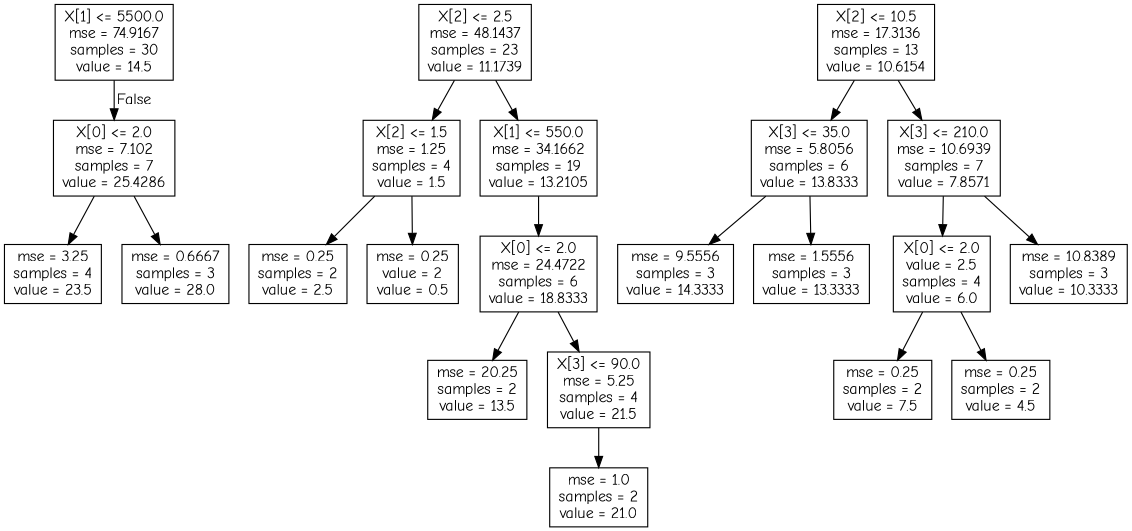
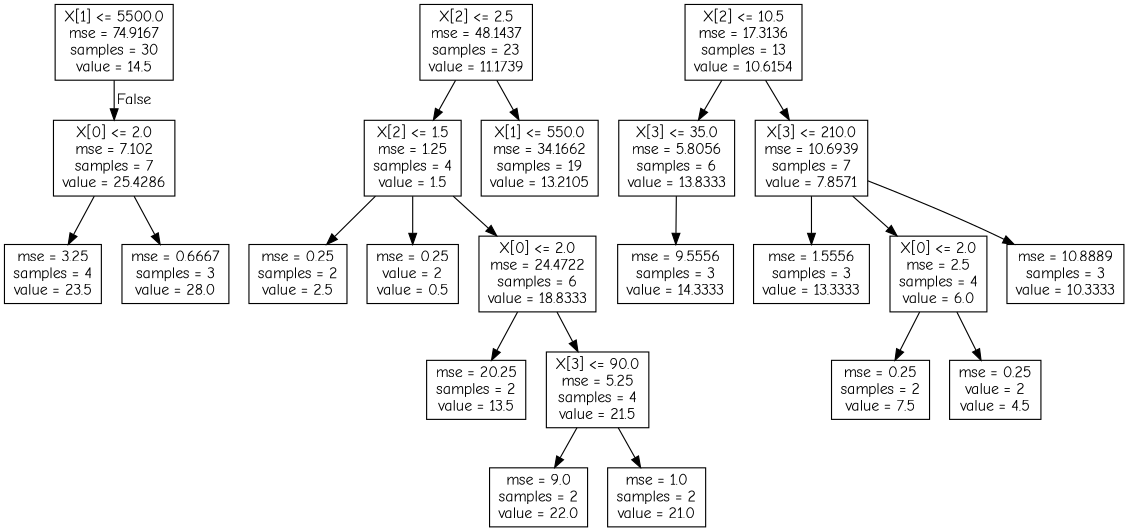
(539, 210) -> (471, 212)
(810, 215) -> (811, 215)
(942, 274) -> (938, 274)
(1069, 274) -> (1065, 274)
(1001, 390) -> (995, 390)
none -> (539, 497)
